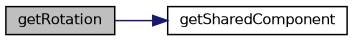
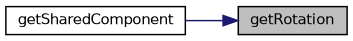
(134, 21) -> (204, 21)
